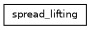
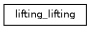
(45, 15) -> (45, 15)
